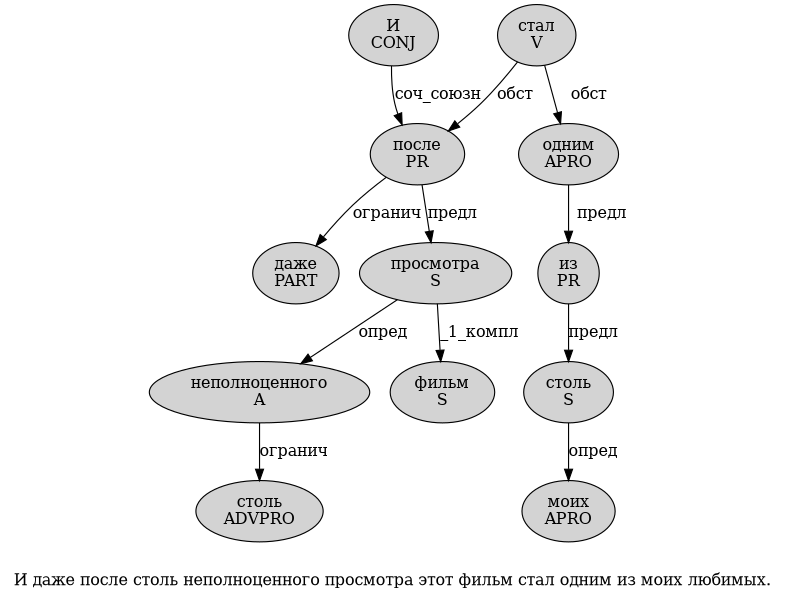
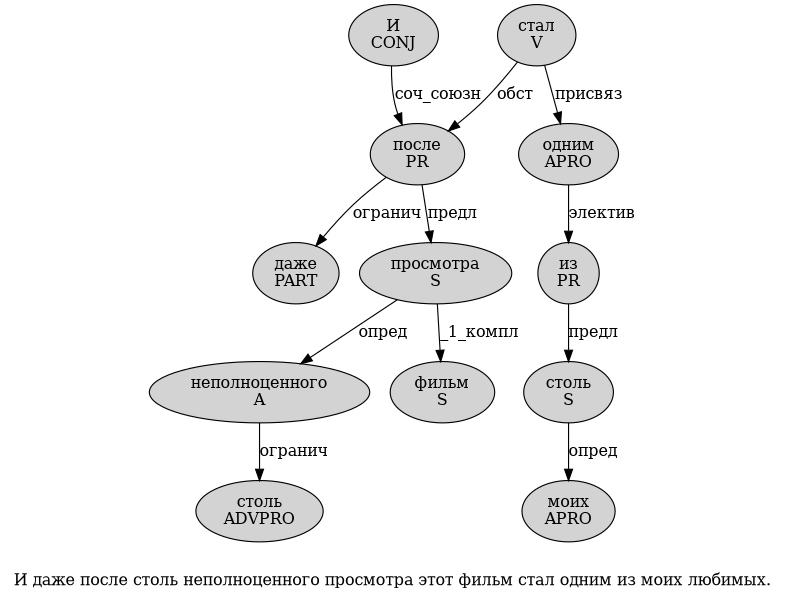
(589, 95) -> (589, 95)
(602, 214) -> (602, 214)
